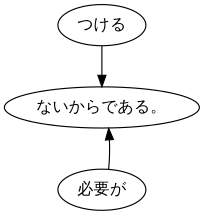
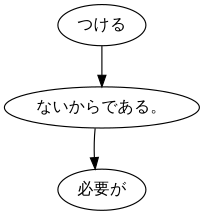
(110, 154) -> (94, 143)
